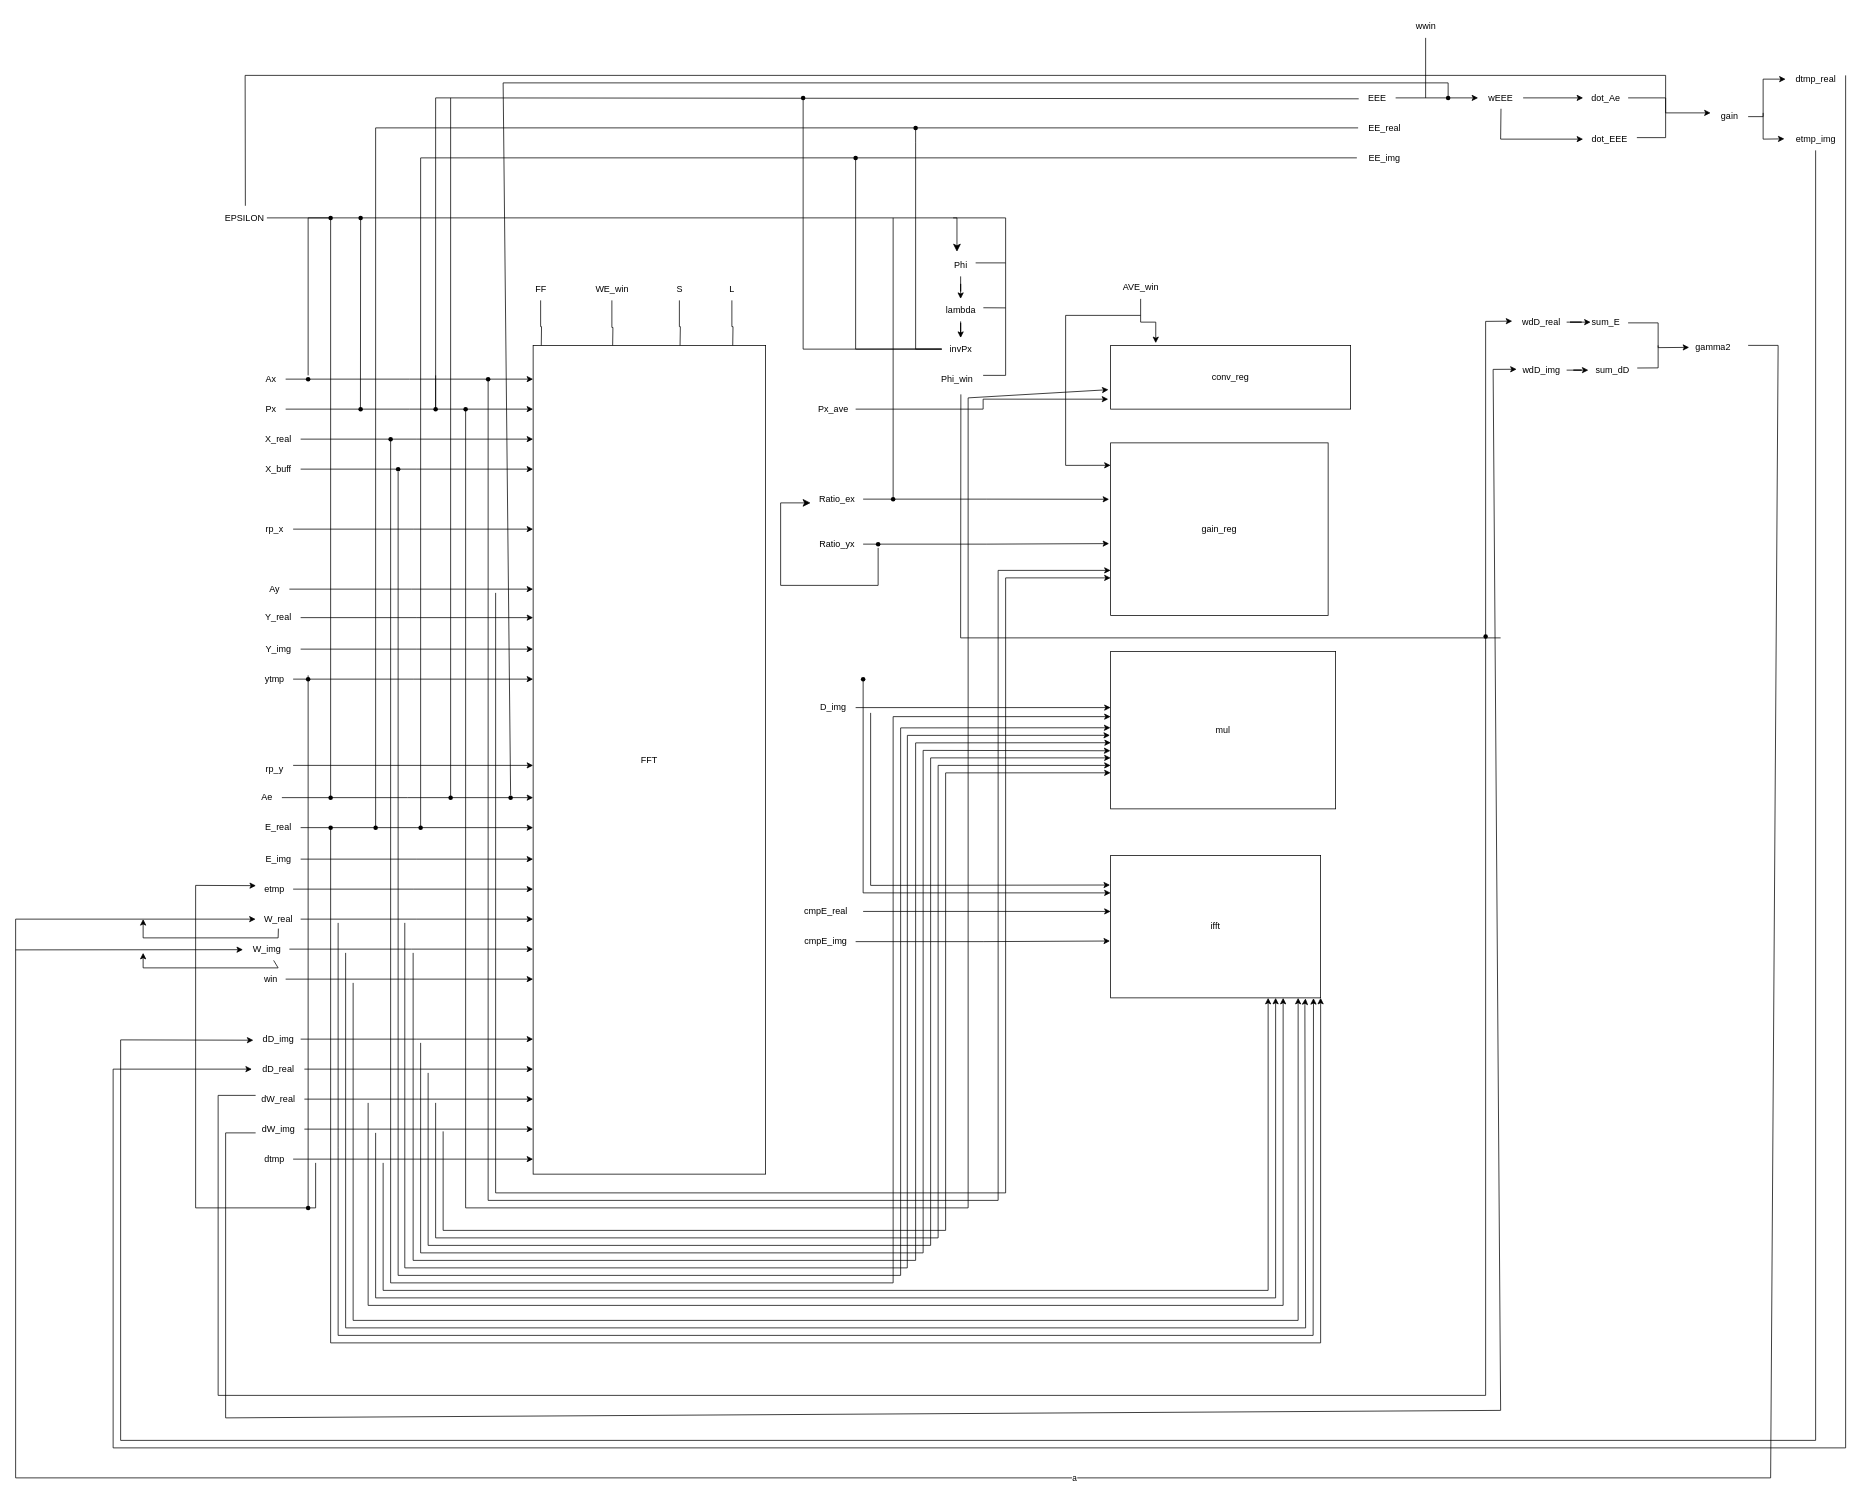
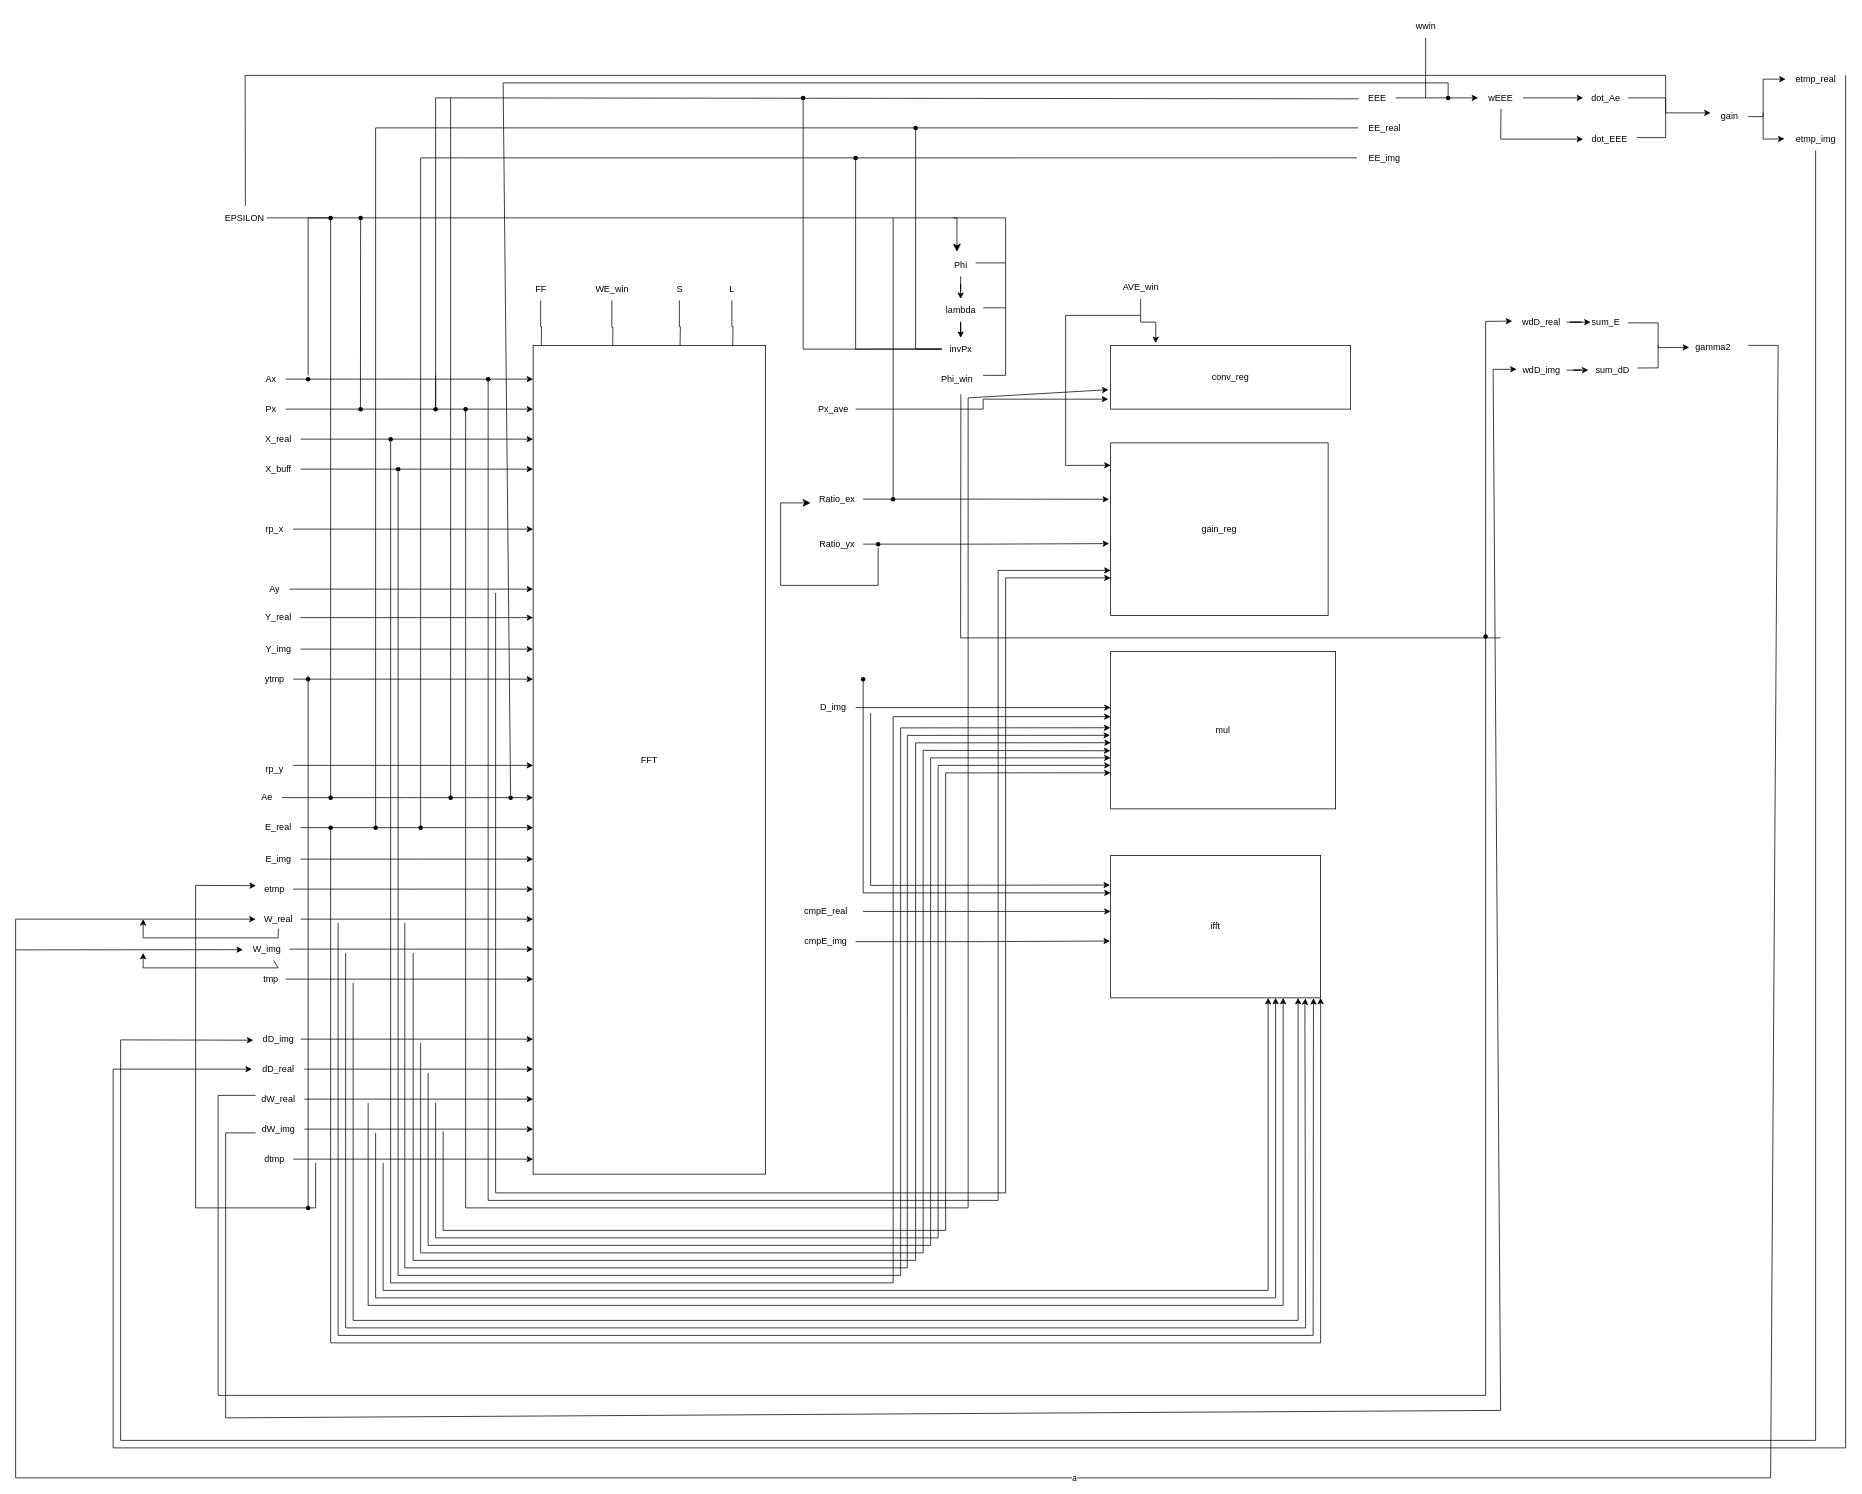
(1816, 79) -> (1816, 79)
(271, 979) -> (271, 979)
